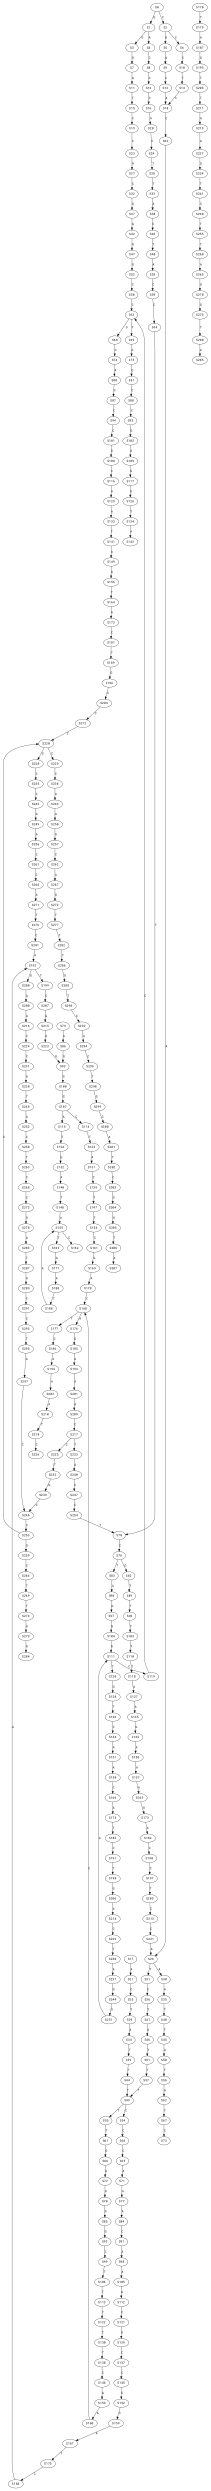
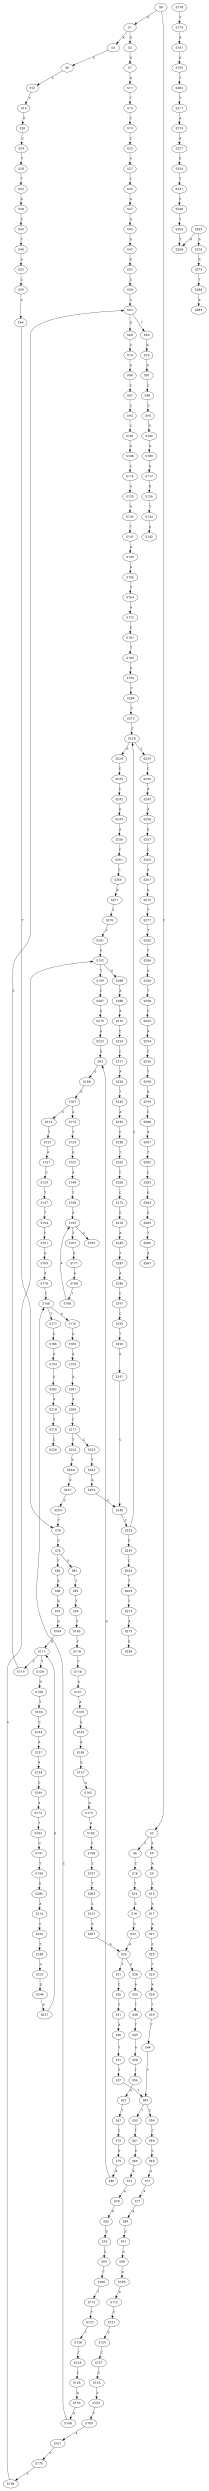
(165, 97) -> (152, 1903)
(200, 263) -> (190, 239)
none -> (118, 2150)
